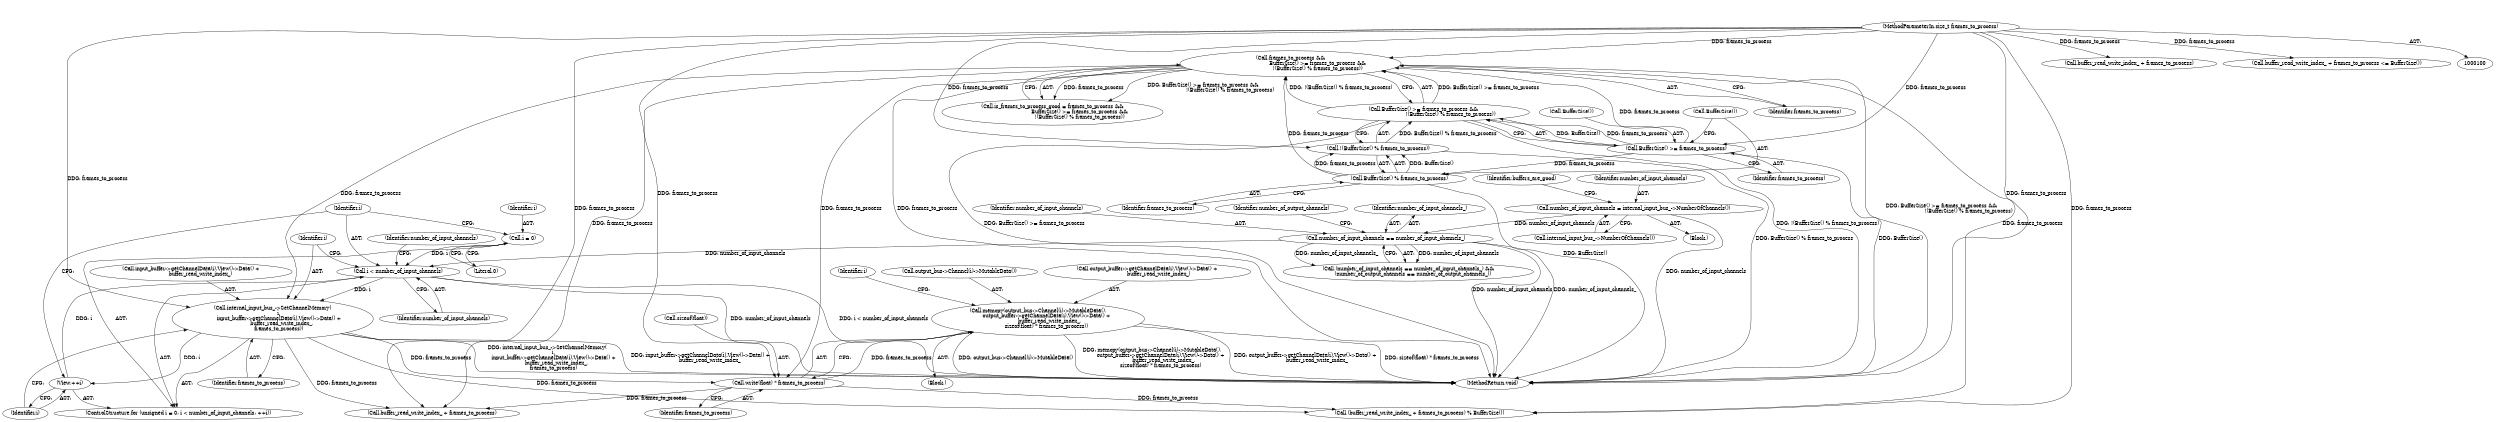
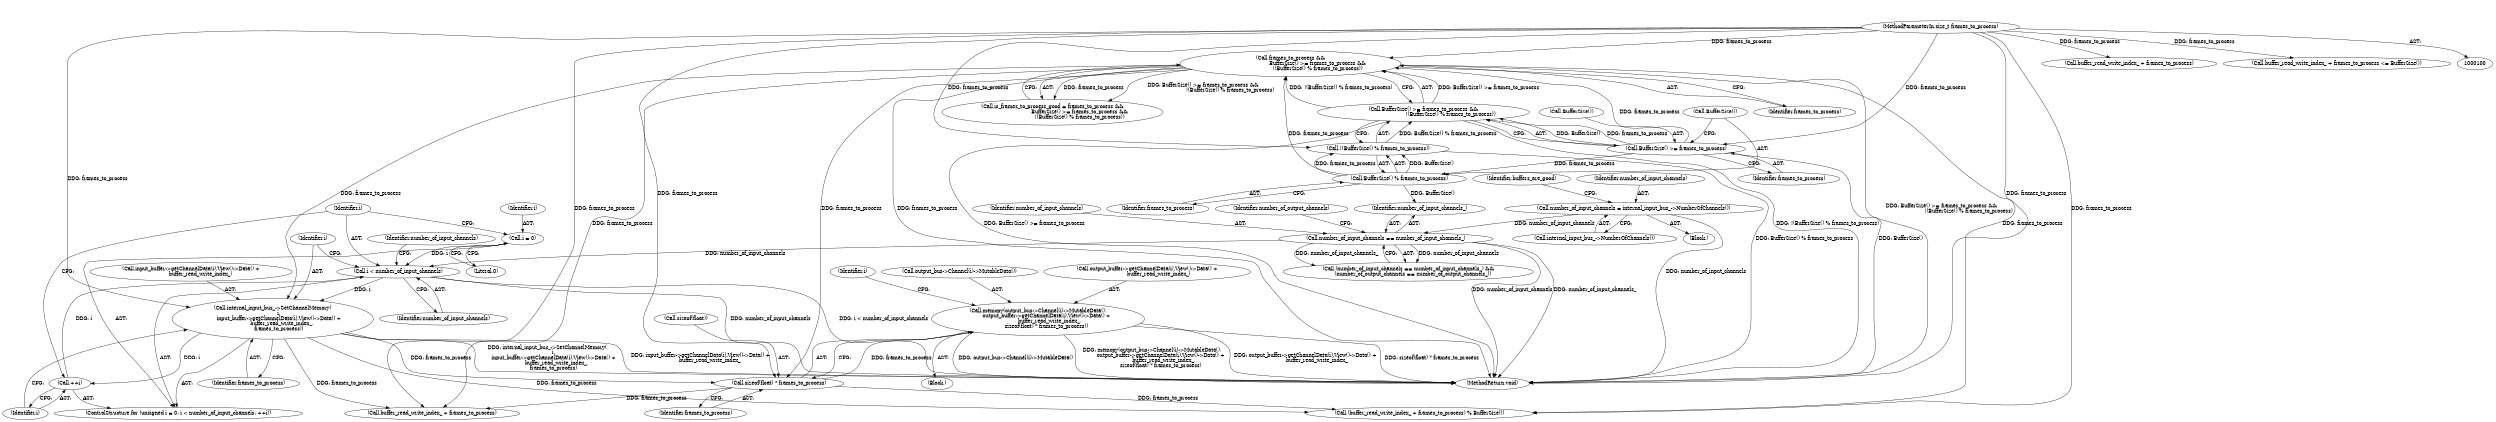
(1607, 263) -> (1409, 192)
(70, 384) -> (70, 384)
(779, 384) -> (779, 384)
